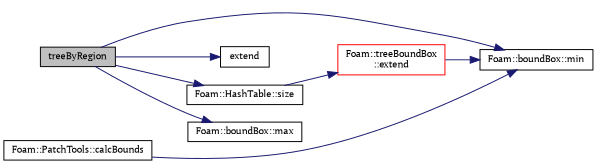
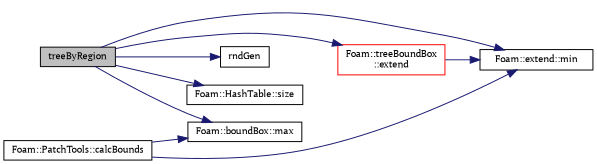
(245, 57) -> (245, 57)
(536, 60) -> (536, 60)
(306, 80) -> (224, 34)
none -> (165, 141)
